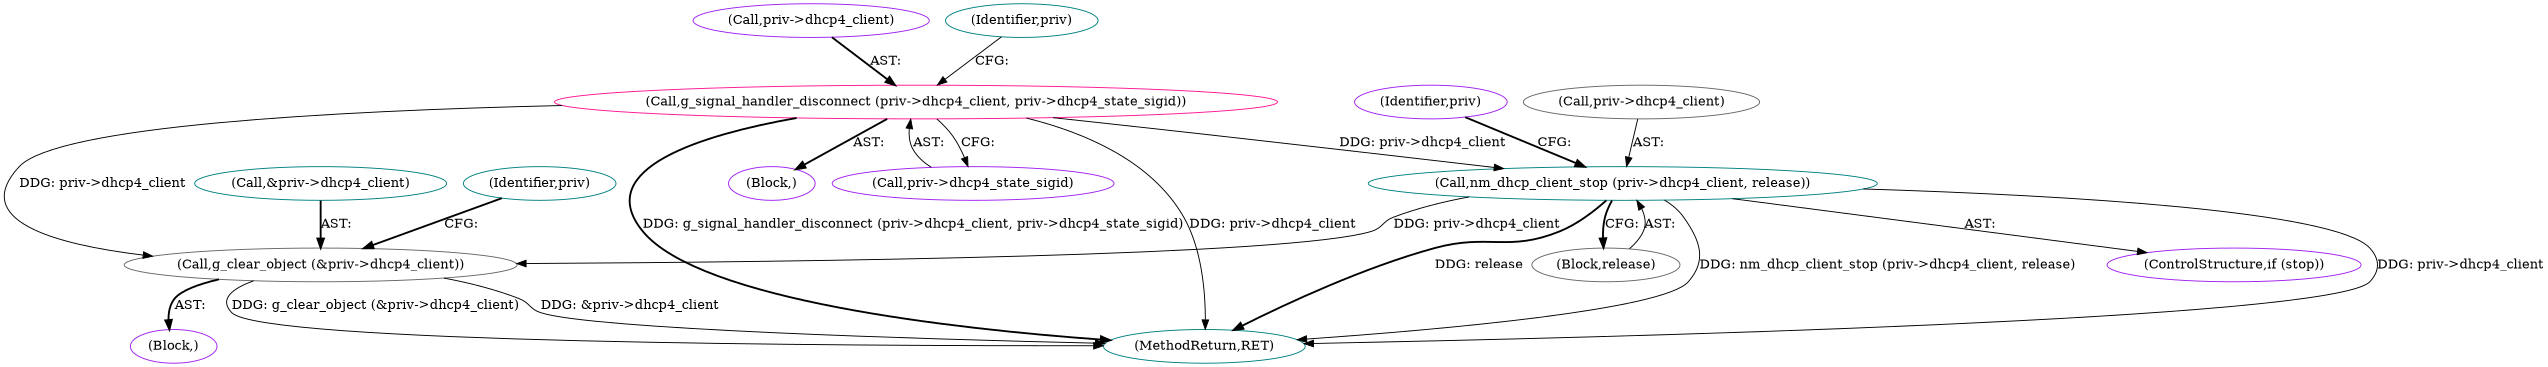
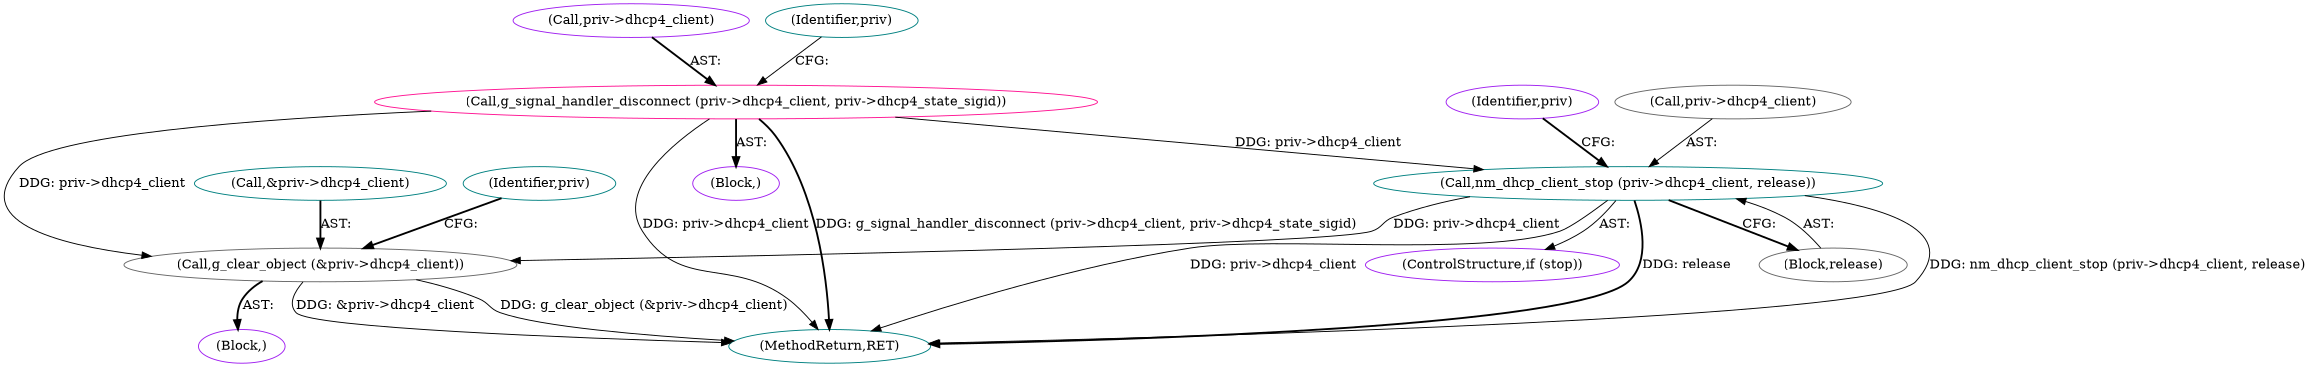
(973, 183) -> none
